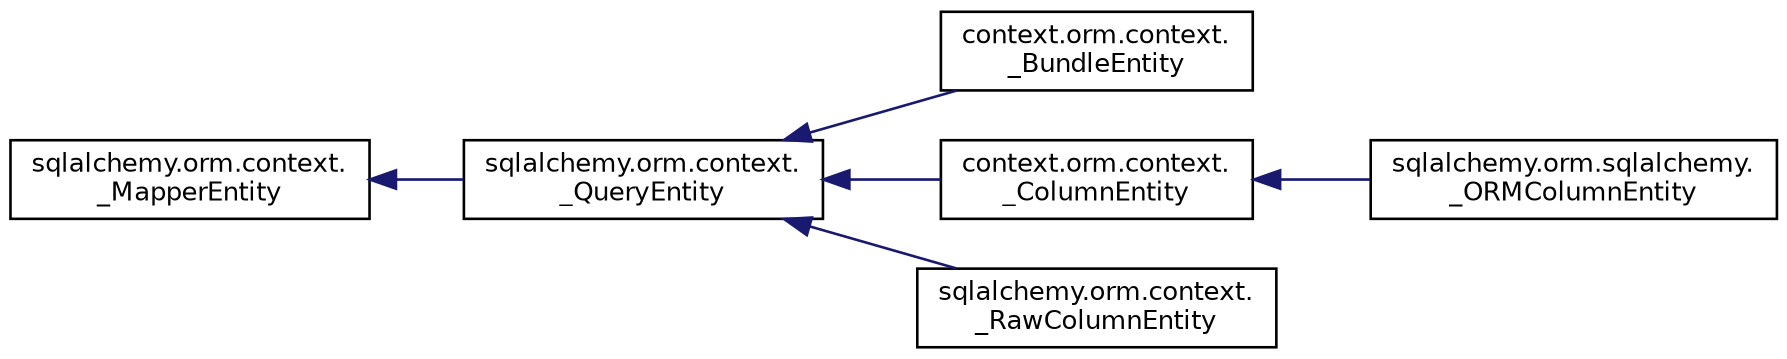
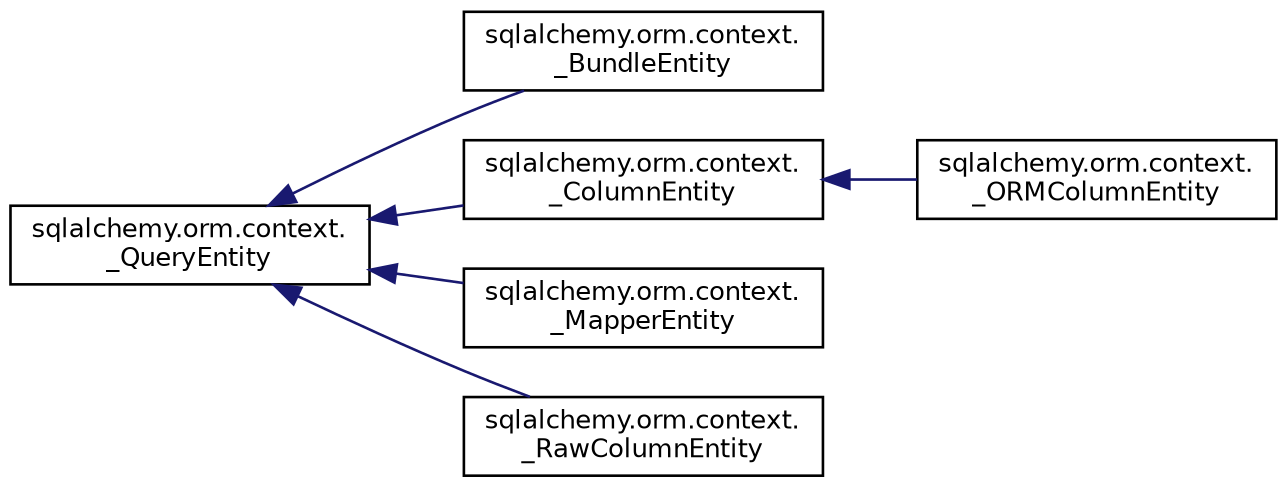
(1097, 51) -> (643, 51)
(430, 180) -> (430, 278)
(1097, 180) -> (643, 180)
(1574, 180) -> (1097, 180)
